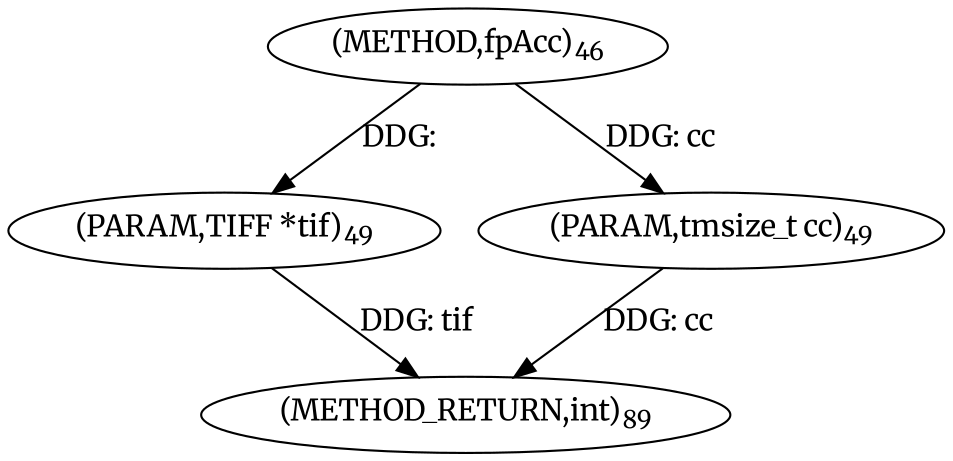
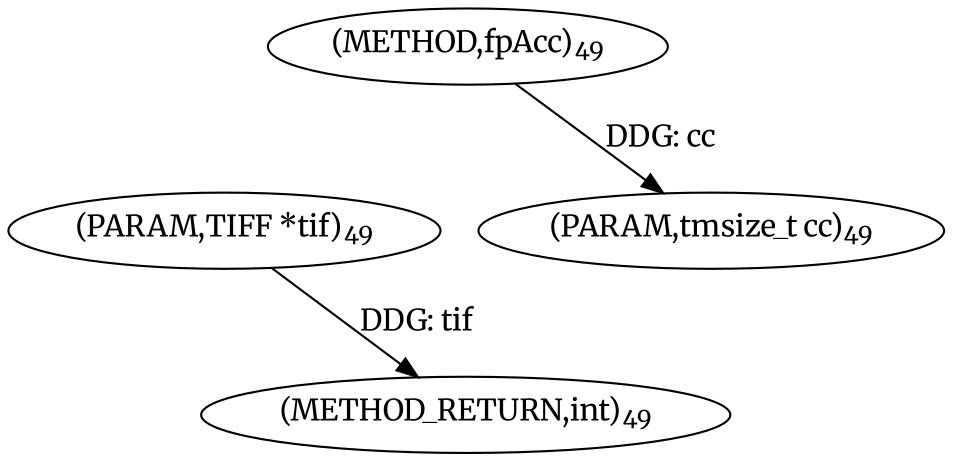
(590, 43) -> (590, 43)
(355, 132) -> none
(597, 316) -> none
(637, 412) -> (637, 412)
